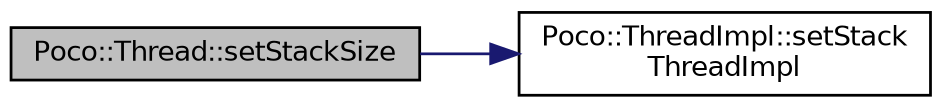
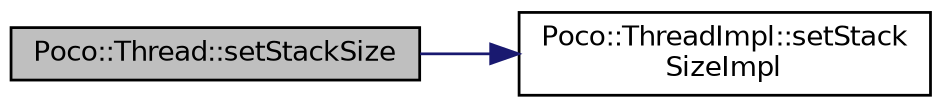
(725, 54) -> (725, 54)
